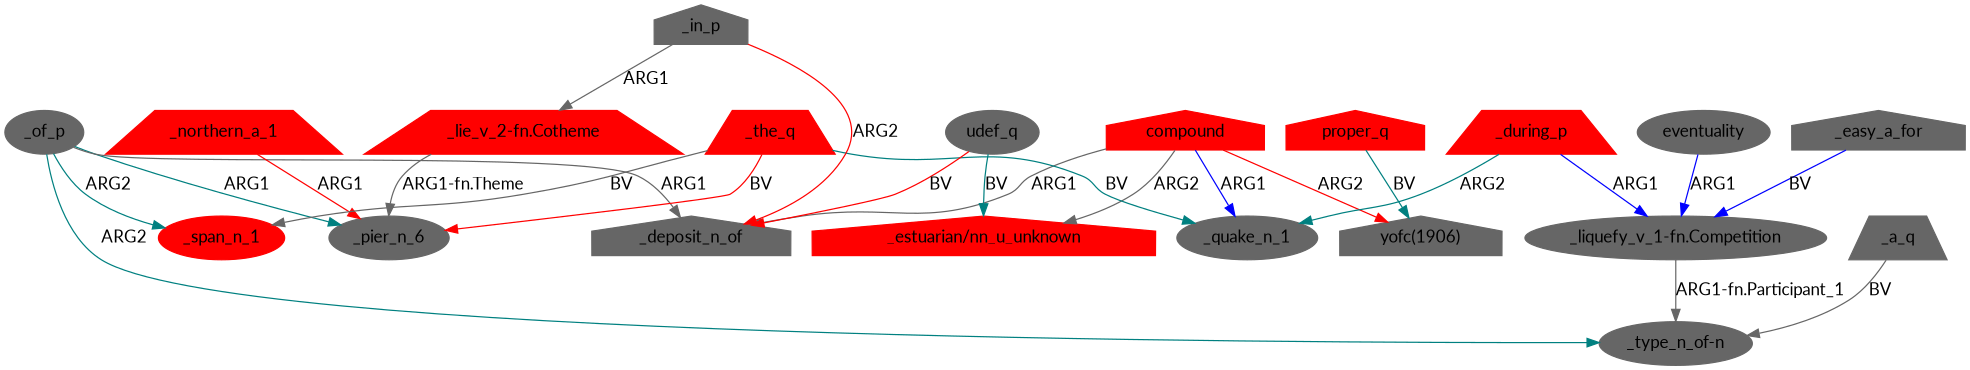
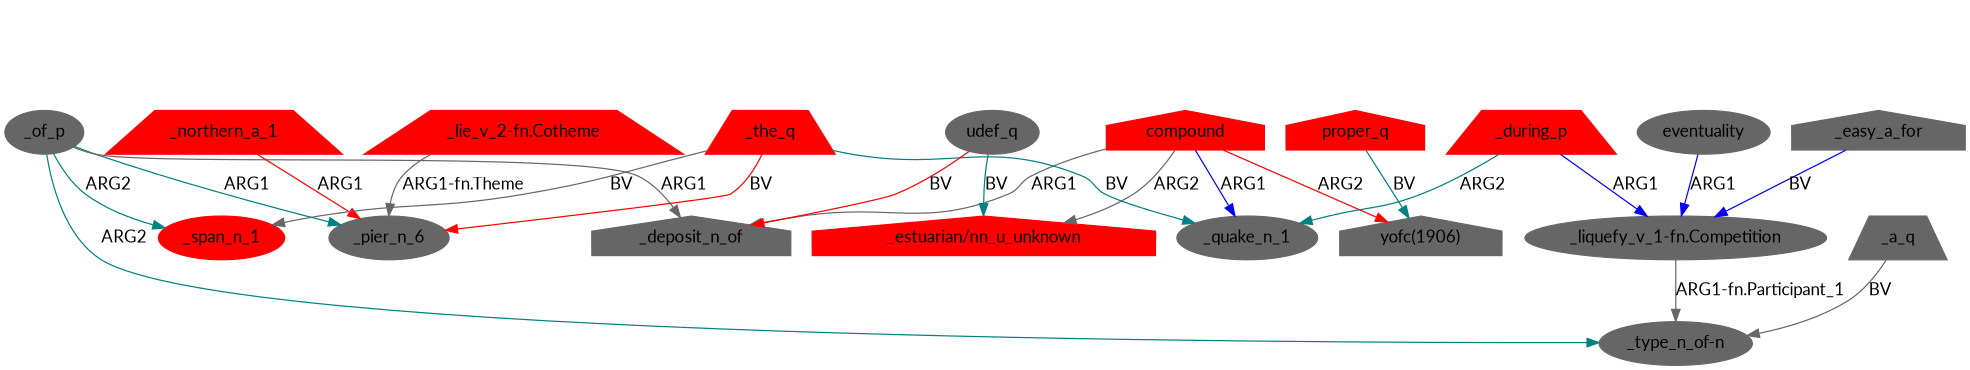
(701, 27) -> none
